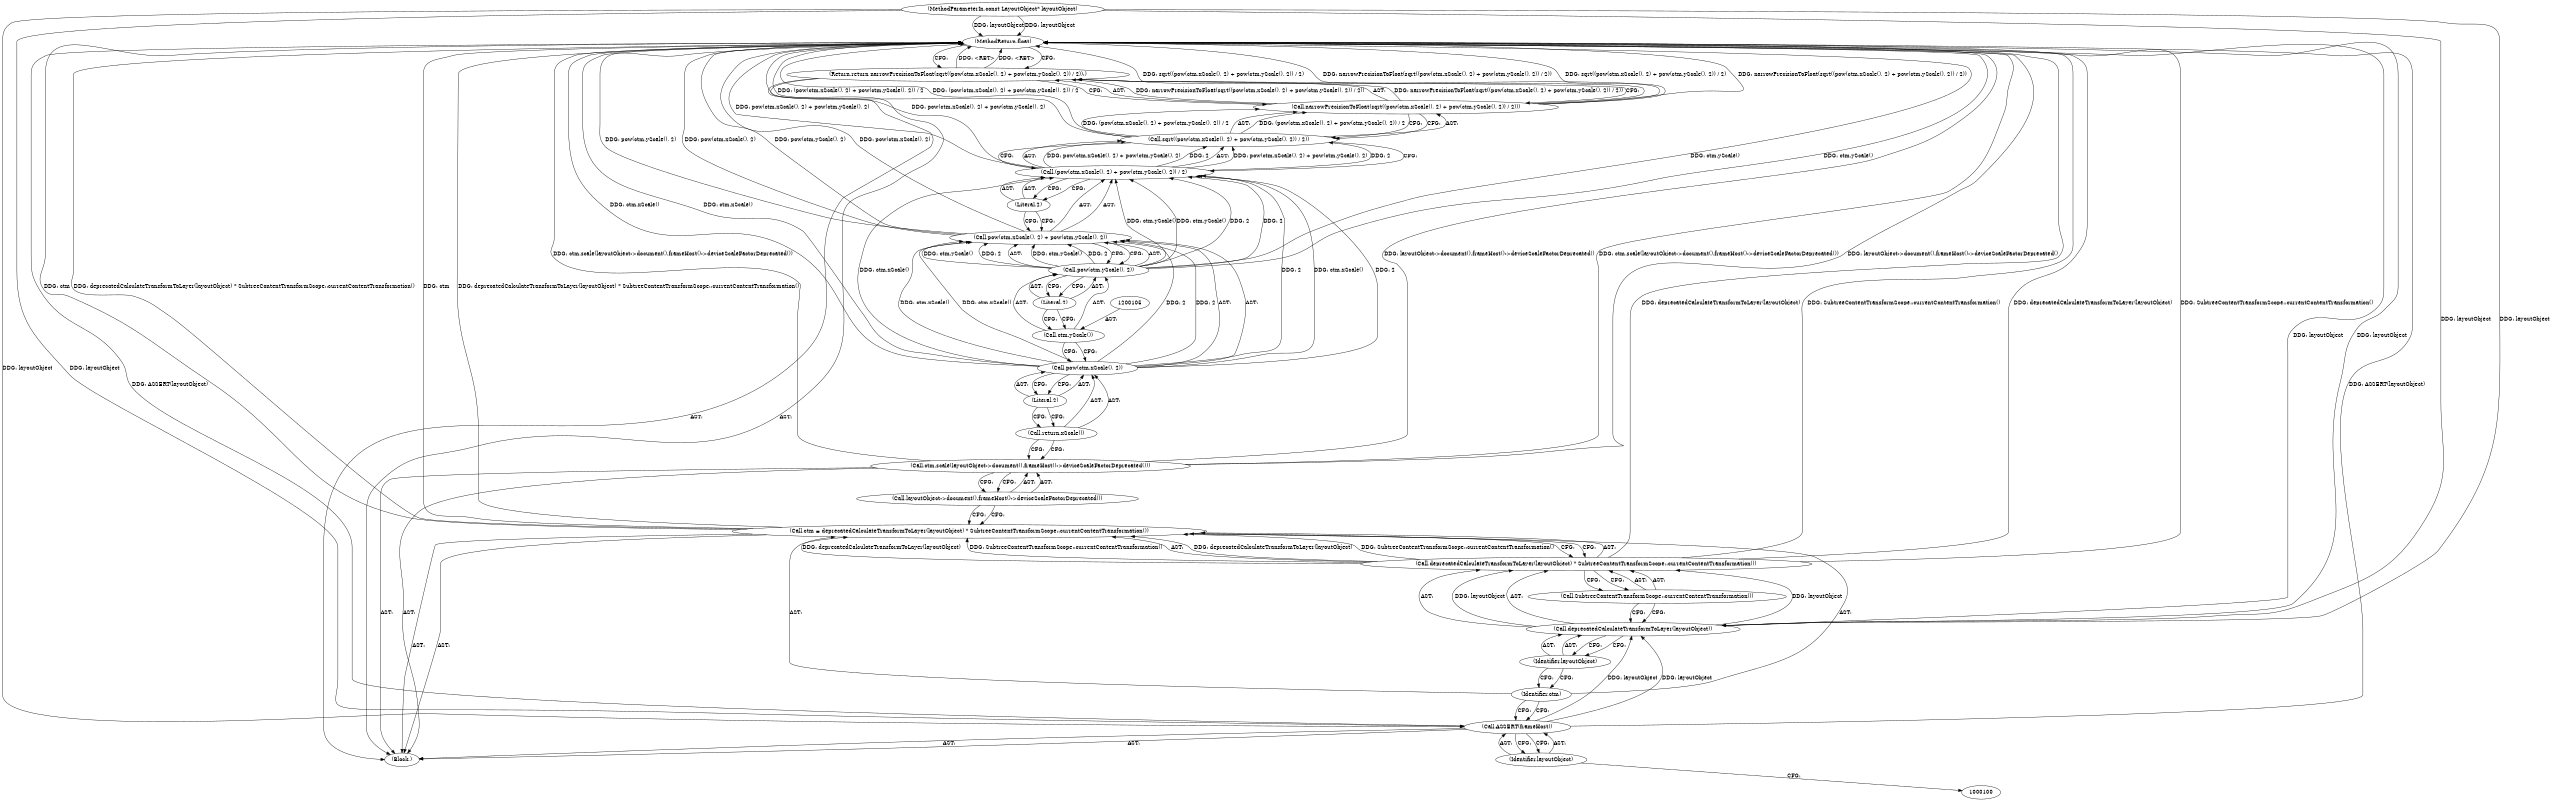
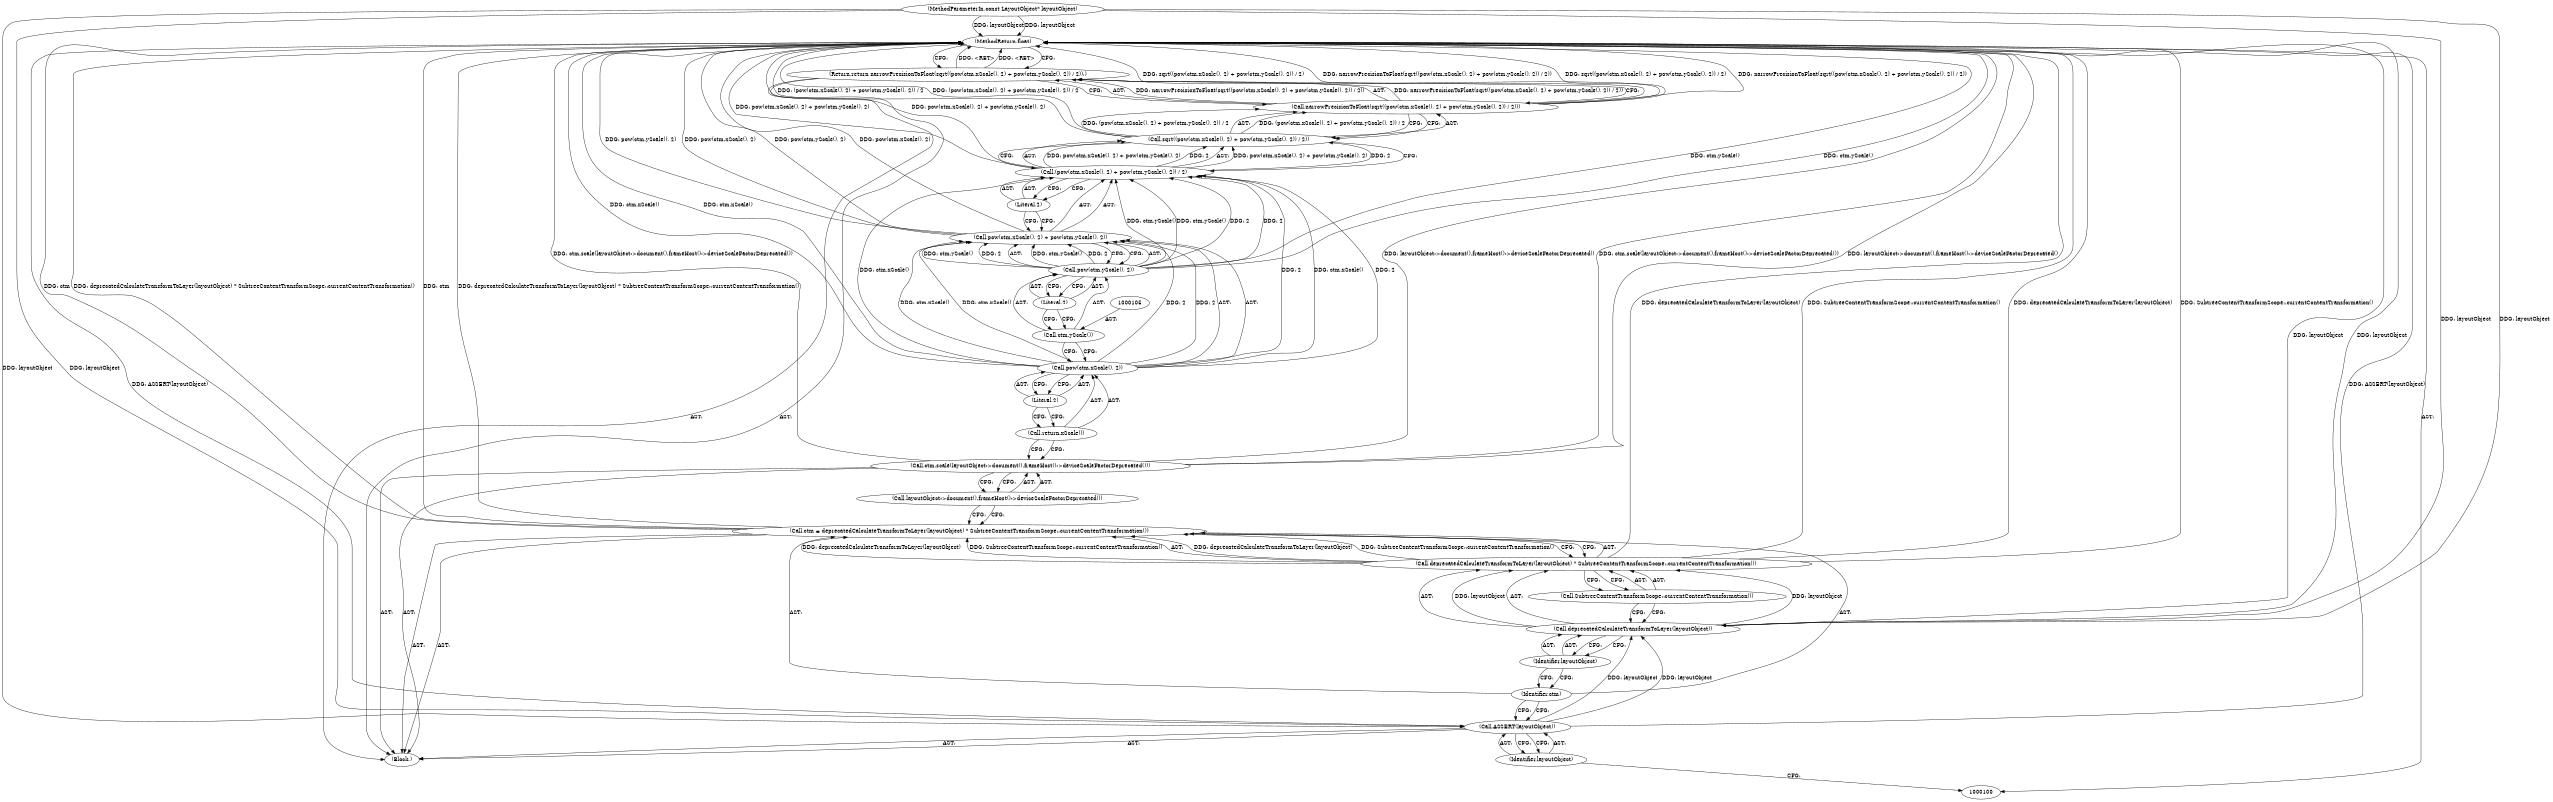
none -> (2418, 59)
(1130, 303) -> (1130, 303)
(1517, 727) -> (1517, 727)
